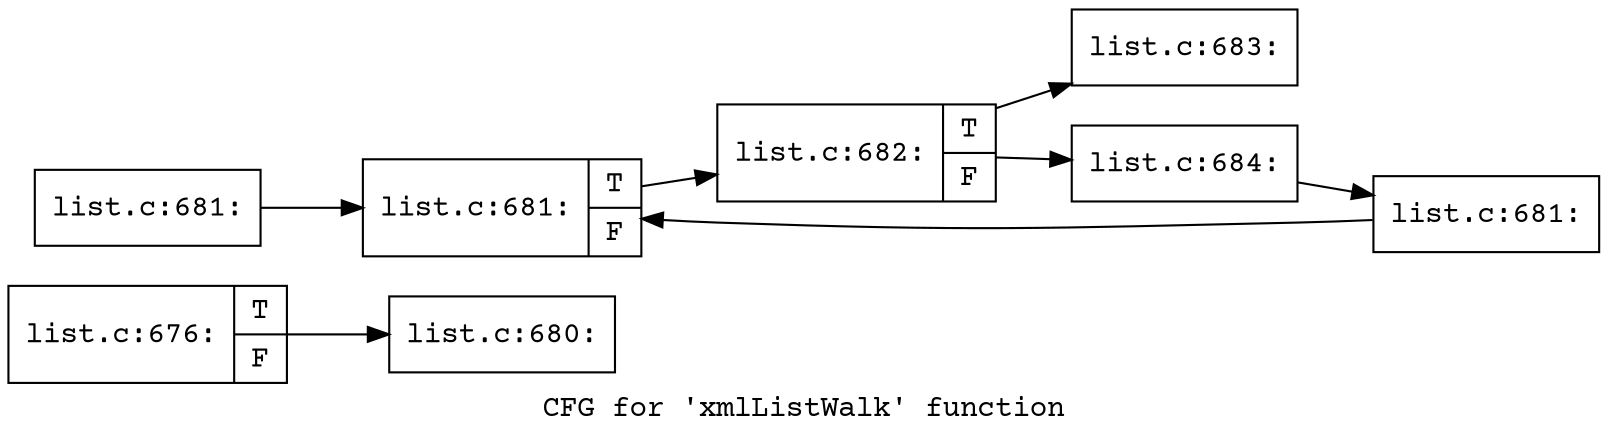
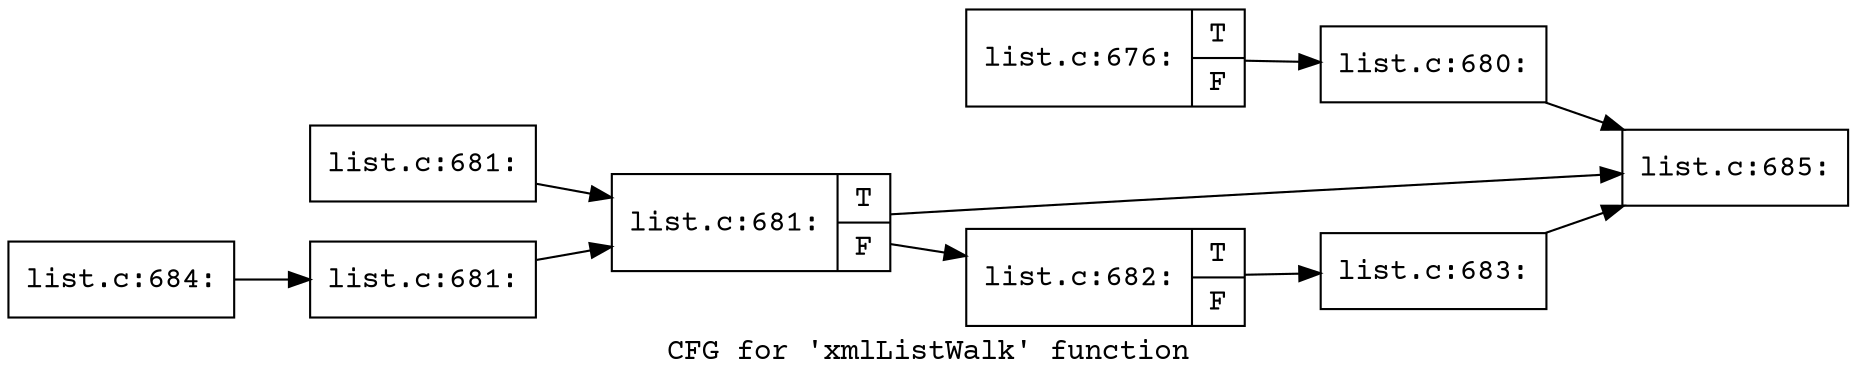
(1023, 158) -> none
none -> (1735, 168)
